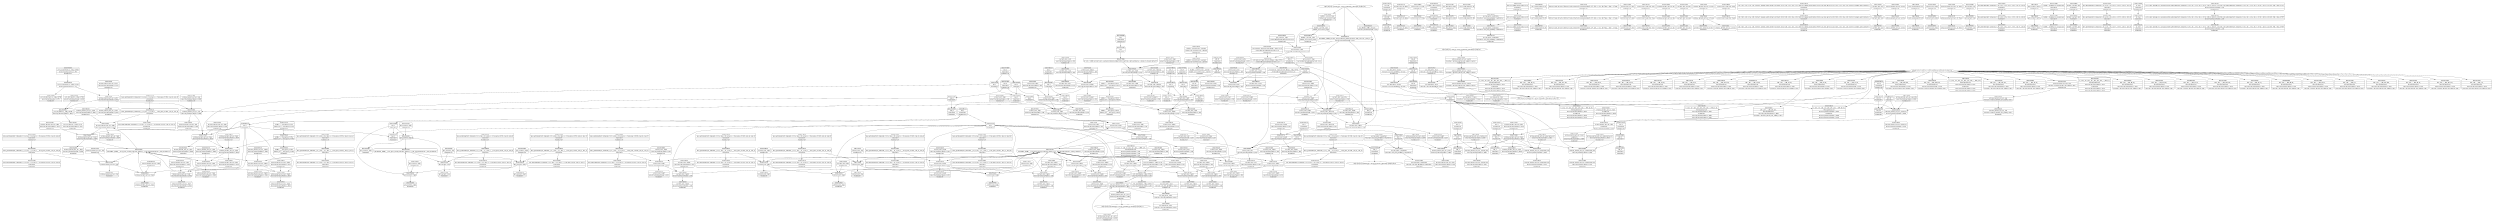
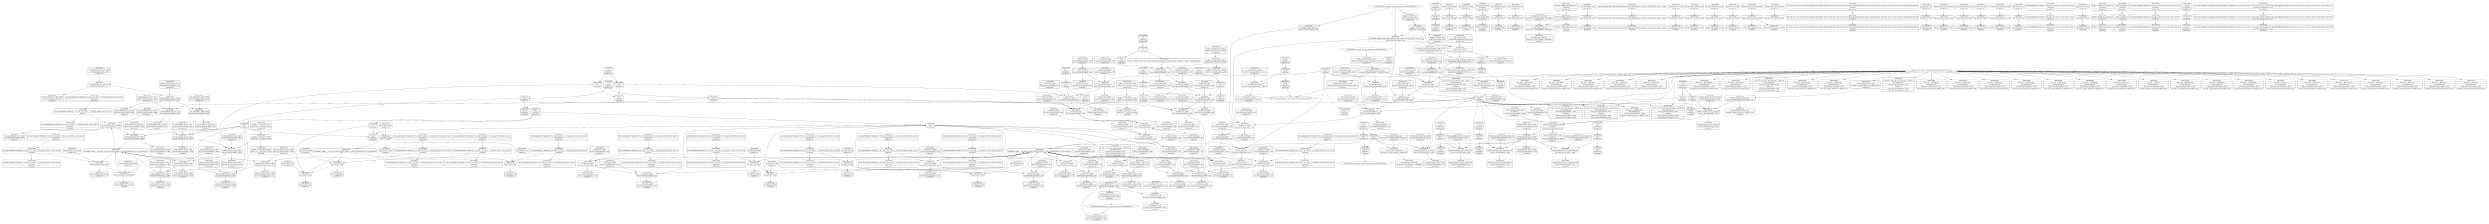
none -> (1122, 60)
